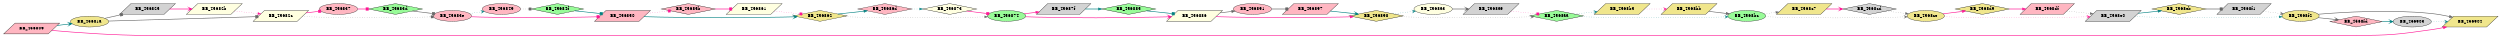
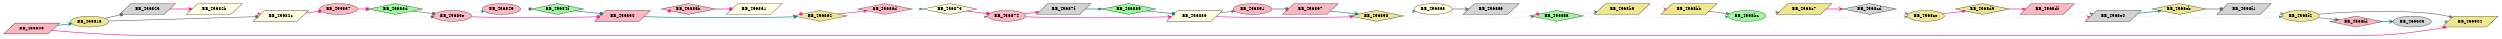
(851, 13) -> (851, 13)
(1007, 16) -> (1007, 16)
